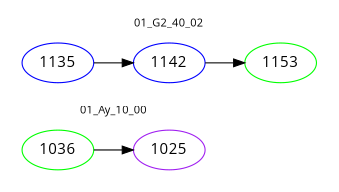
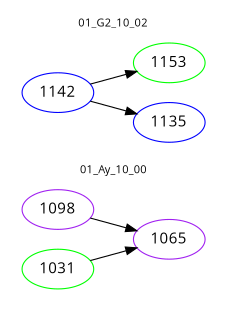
(169, 24) -> (114, 24)
(108, 63) -> (108, 106)
(58, 150) -> (58, 269)
(169, 150) -> (169, 239)
none -> (58, 210)
